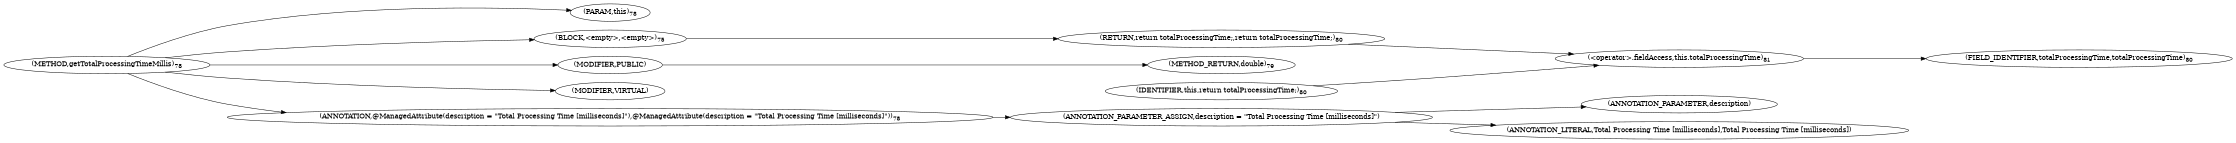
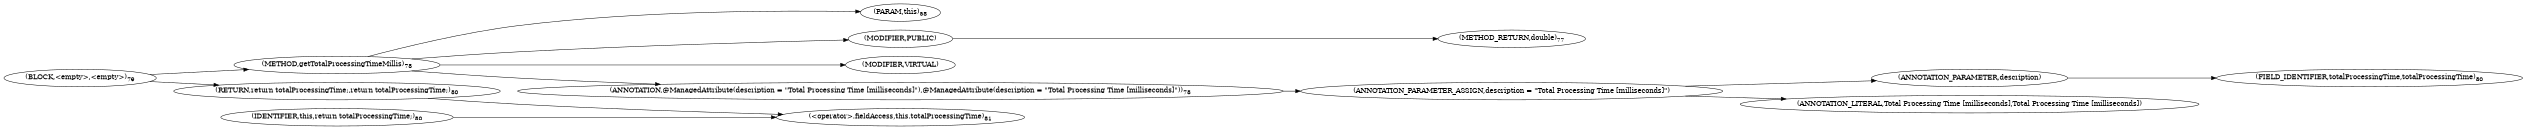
(633, 12) -> (923, 12)
(661, 38) -> (131, 77)
(347, 45) -> (197, 72)
(1862, 59) -> (2139, 78)
(1270, 64) -> (1561, 38)
